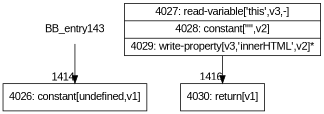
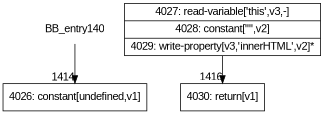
(75, 30) -> (75, 30)
